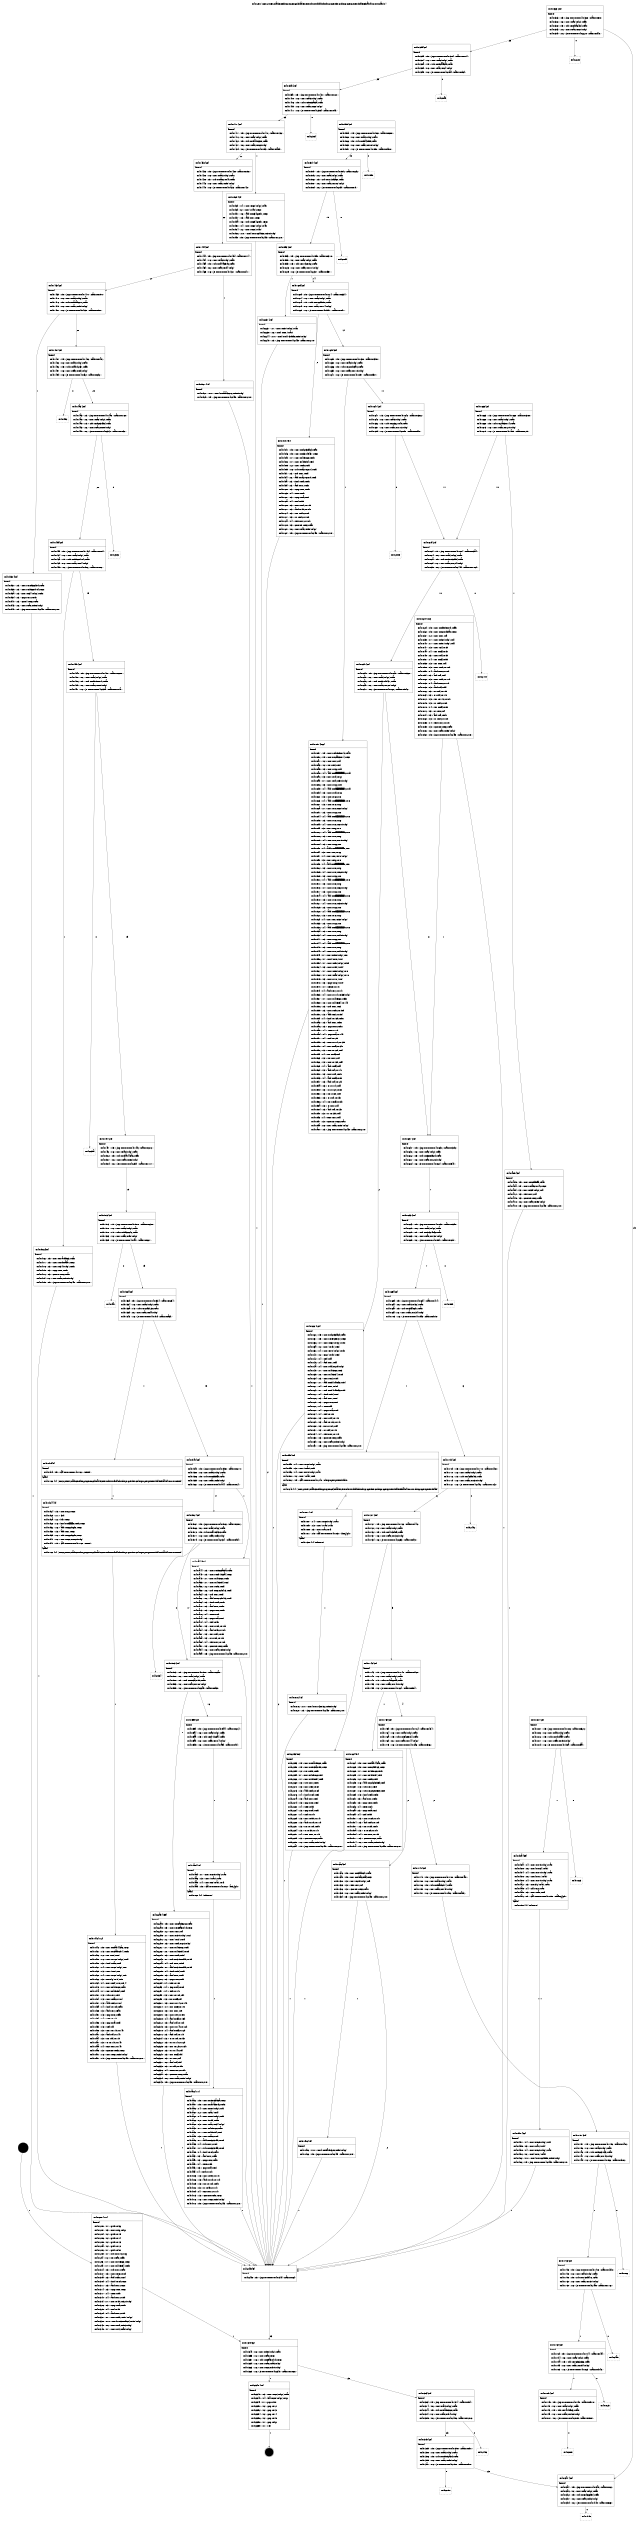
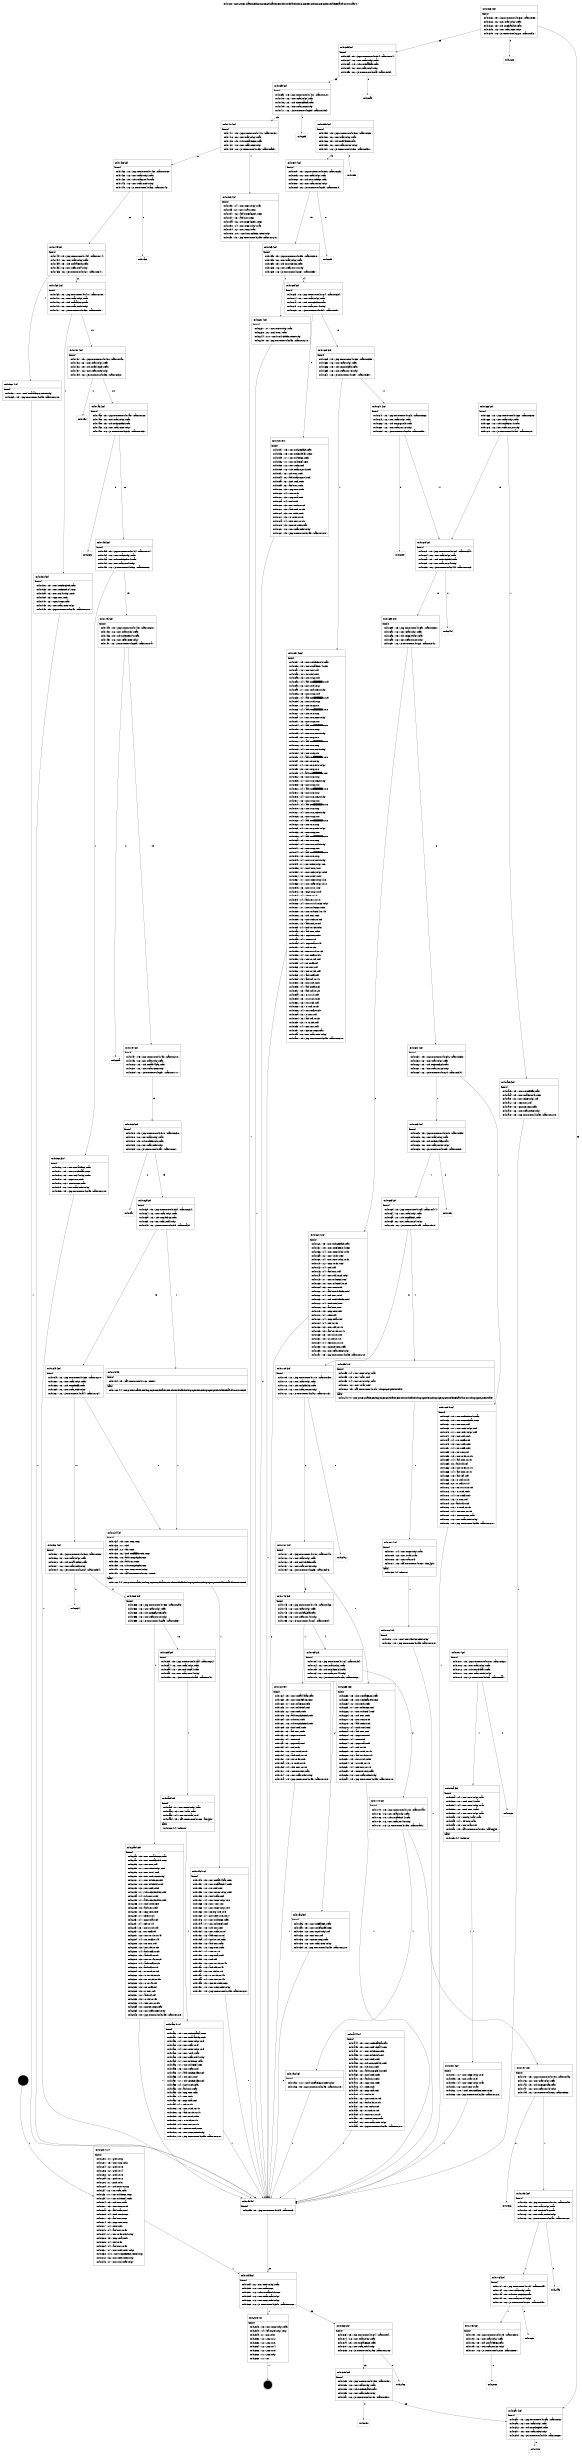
none -> (142, 260)
(436, 936) -> (498, 1233)
(249, 1521) -> (122, 1463)
(343, 2019) -> (403, 1971)
